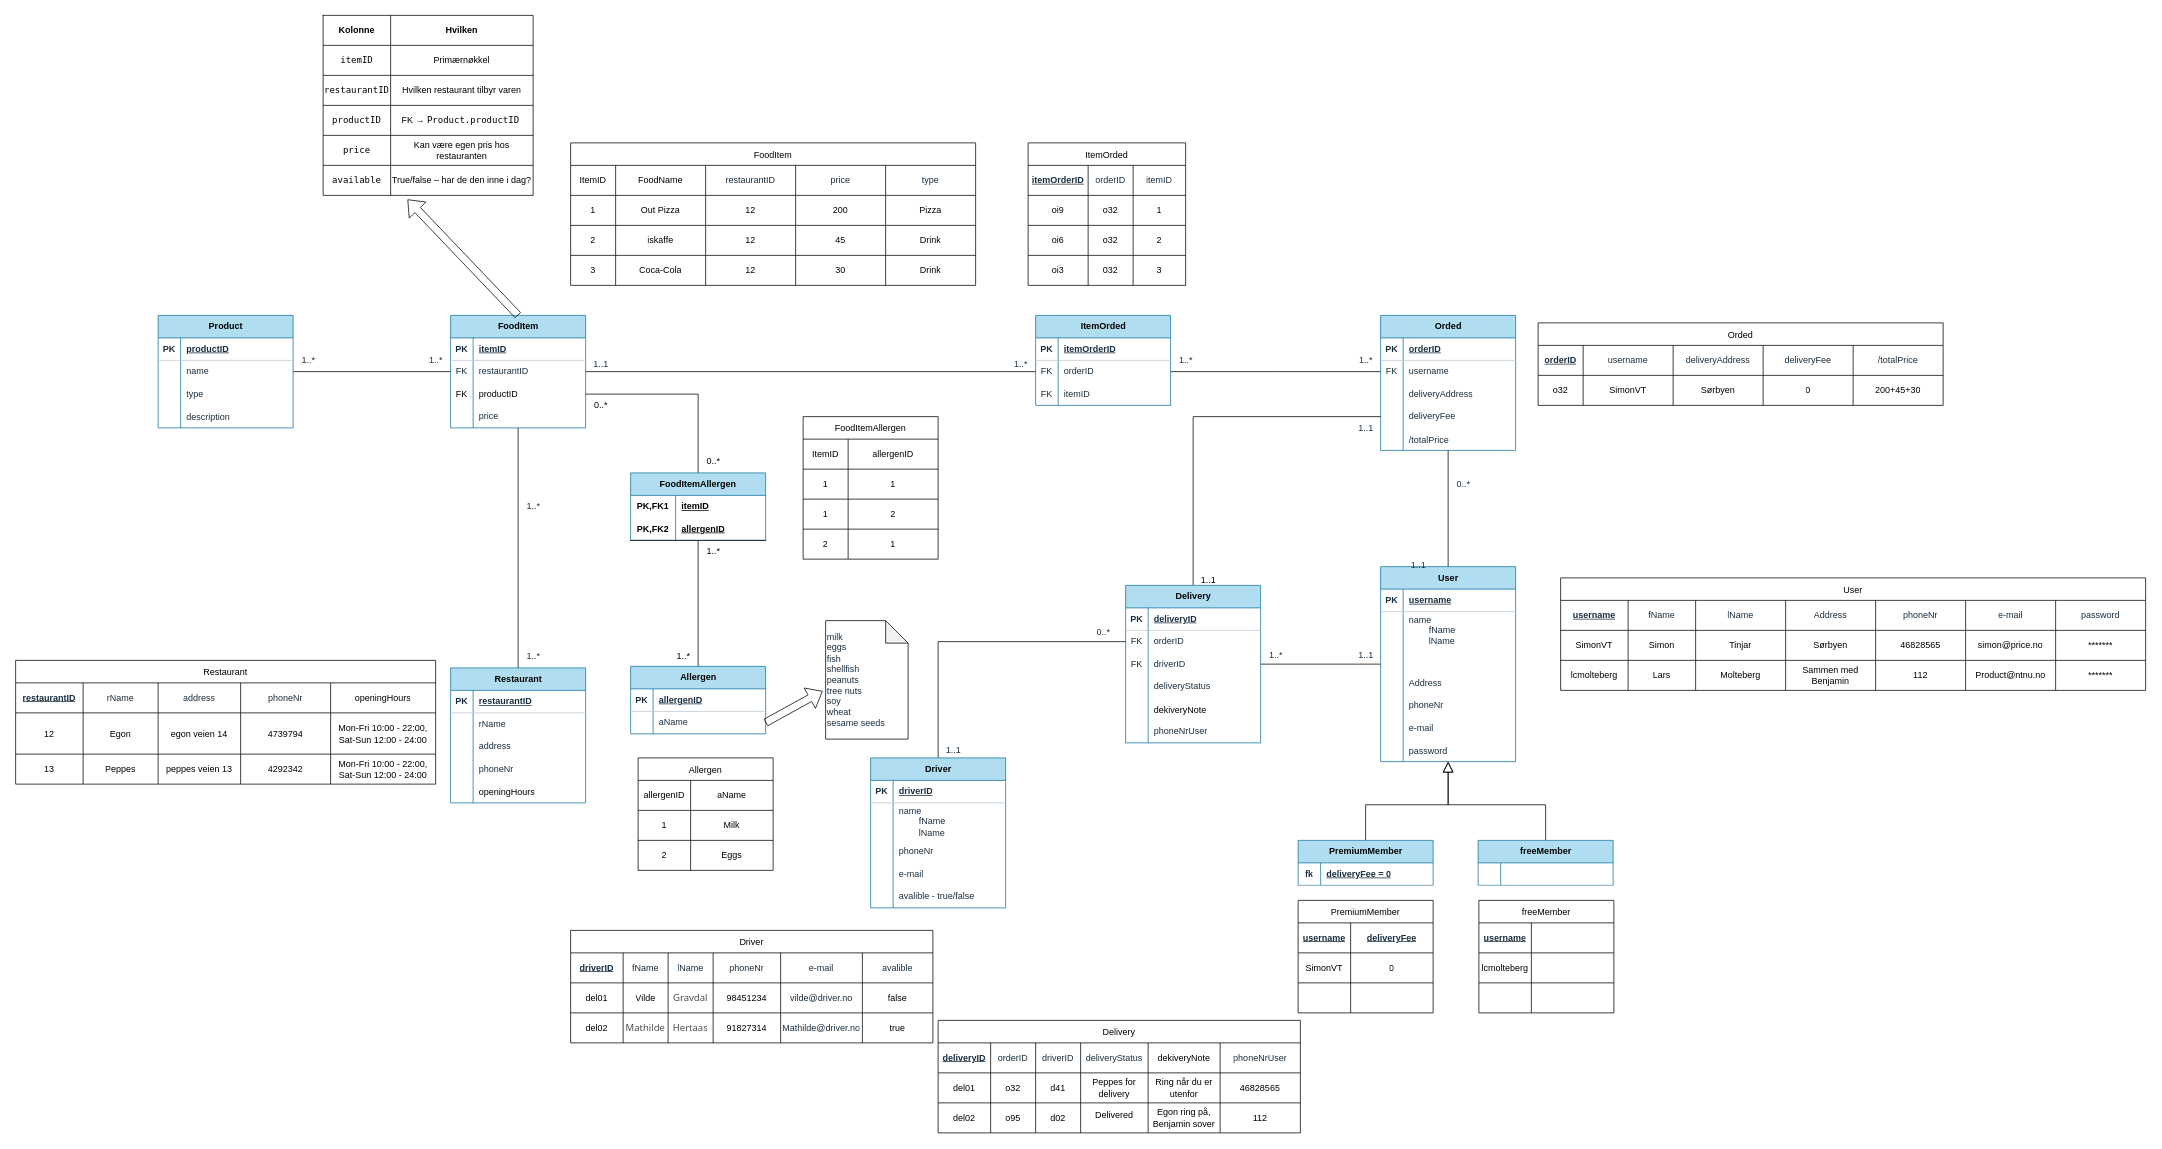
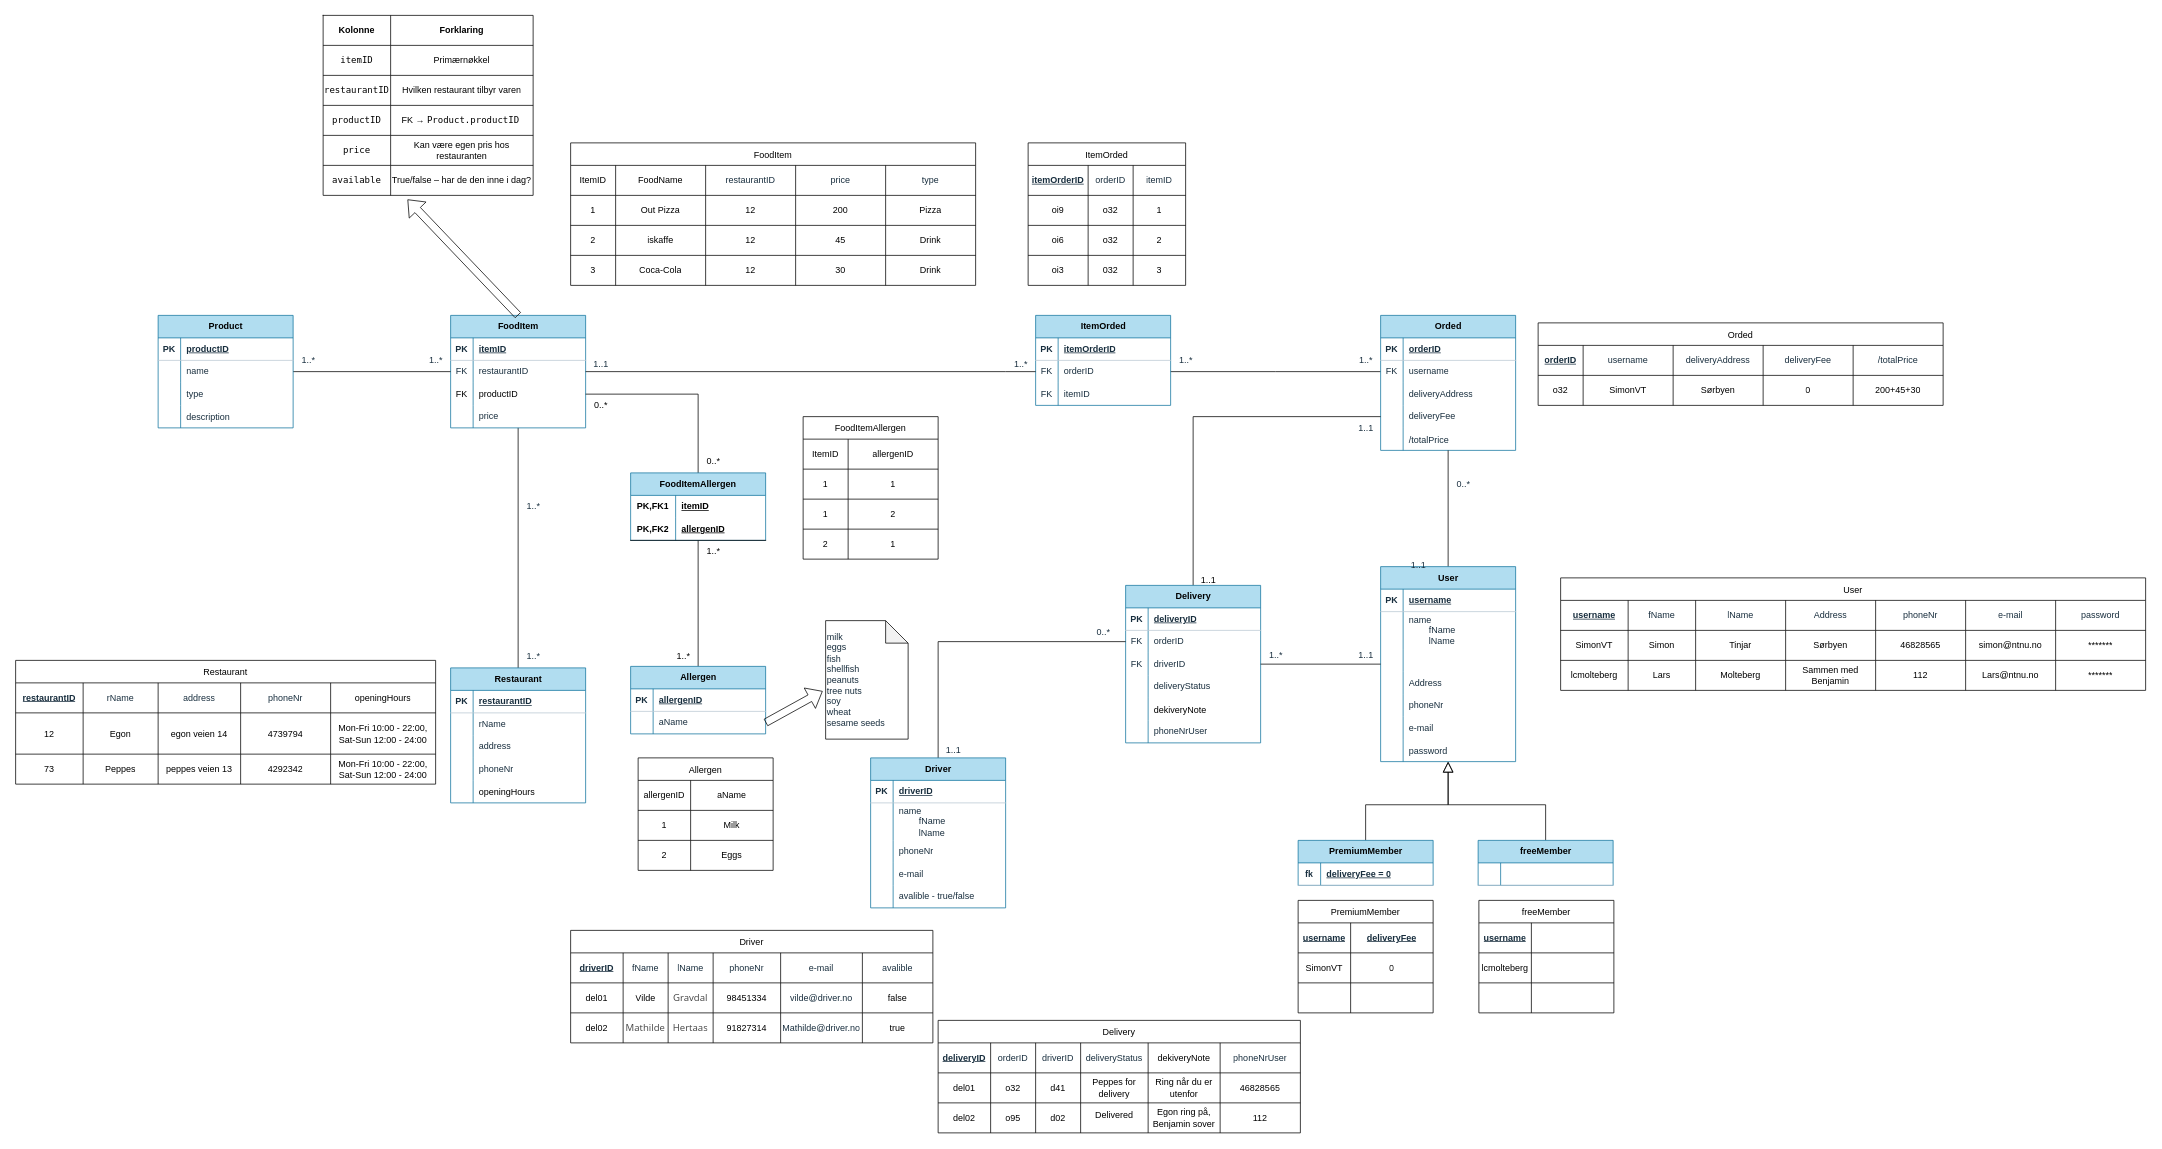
(462, 30) -> (462, 30)
(2010, 645) -> (2010, 645)
(2010, 675) -> (2010, 675)
(49, 769) -> (49, 769)
(747, 998) -> (747, 998)
